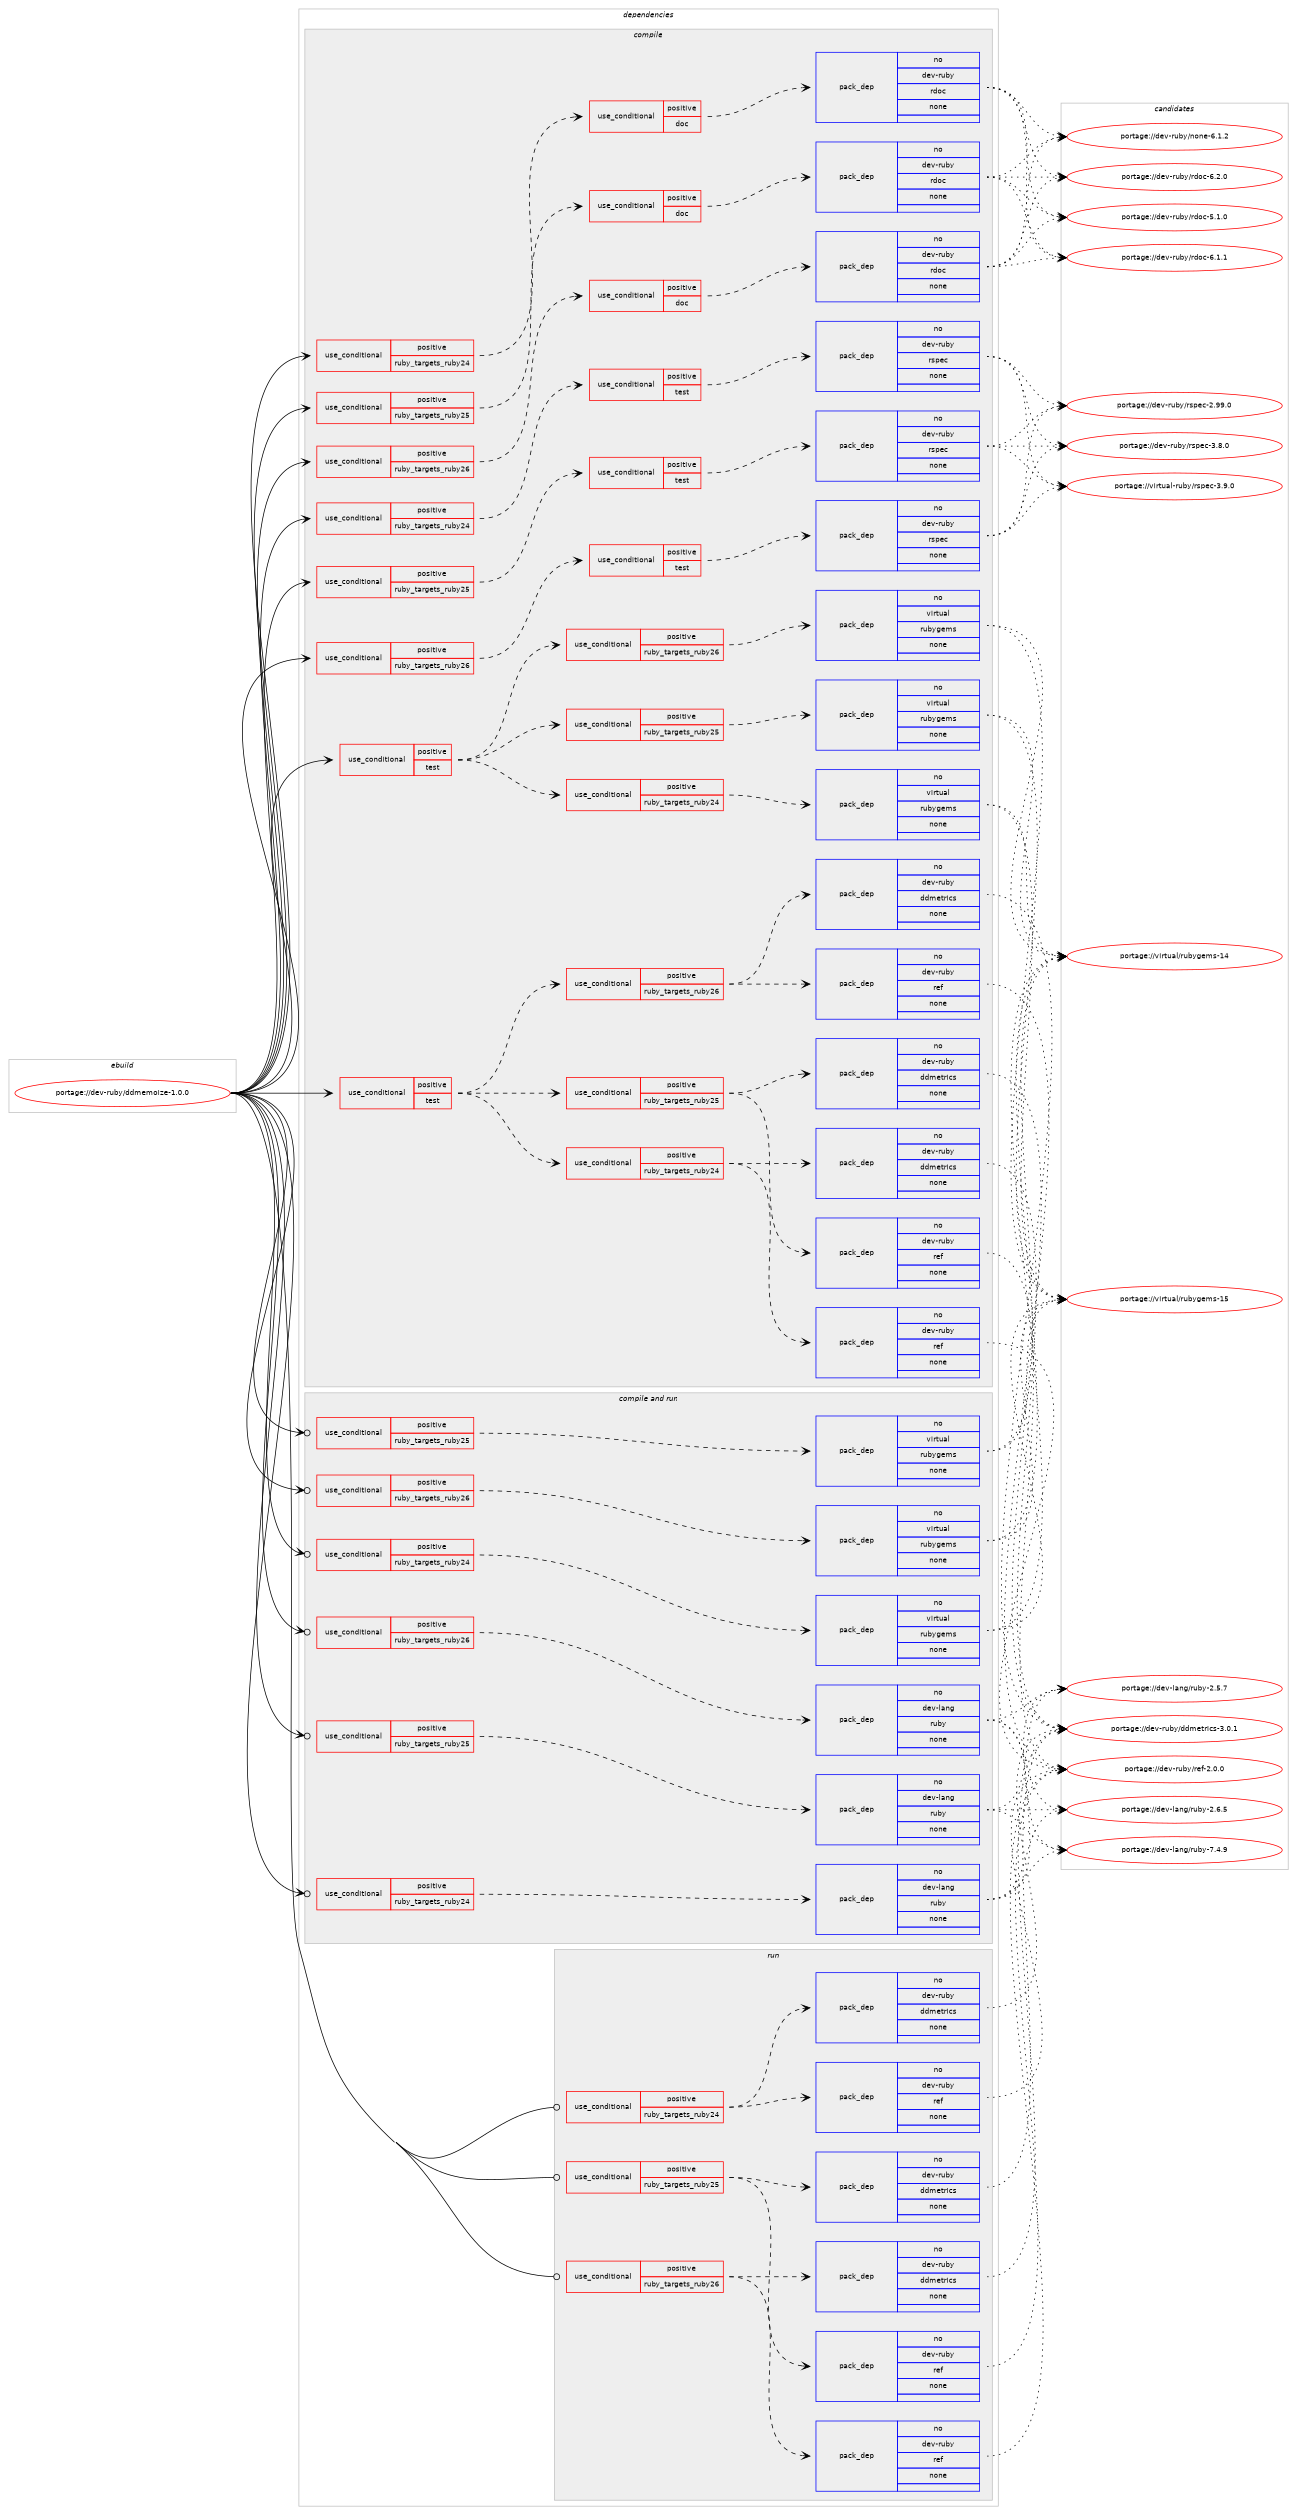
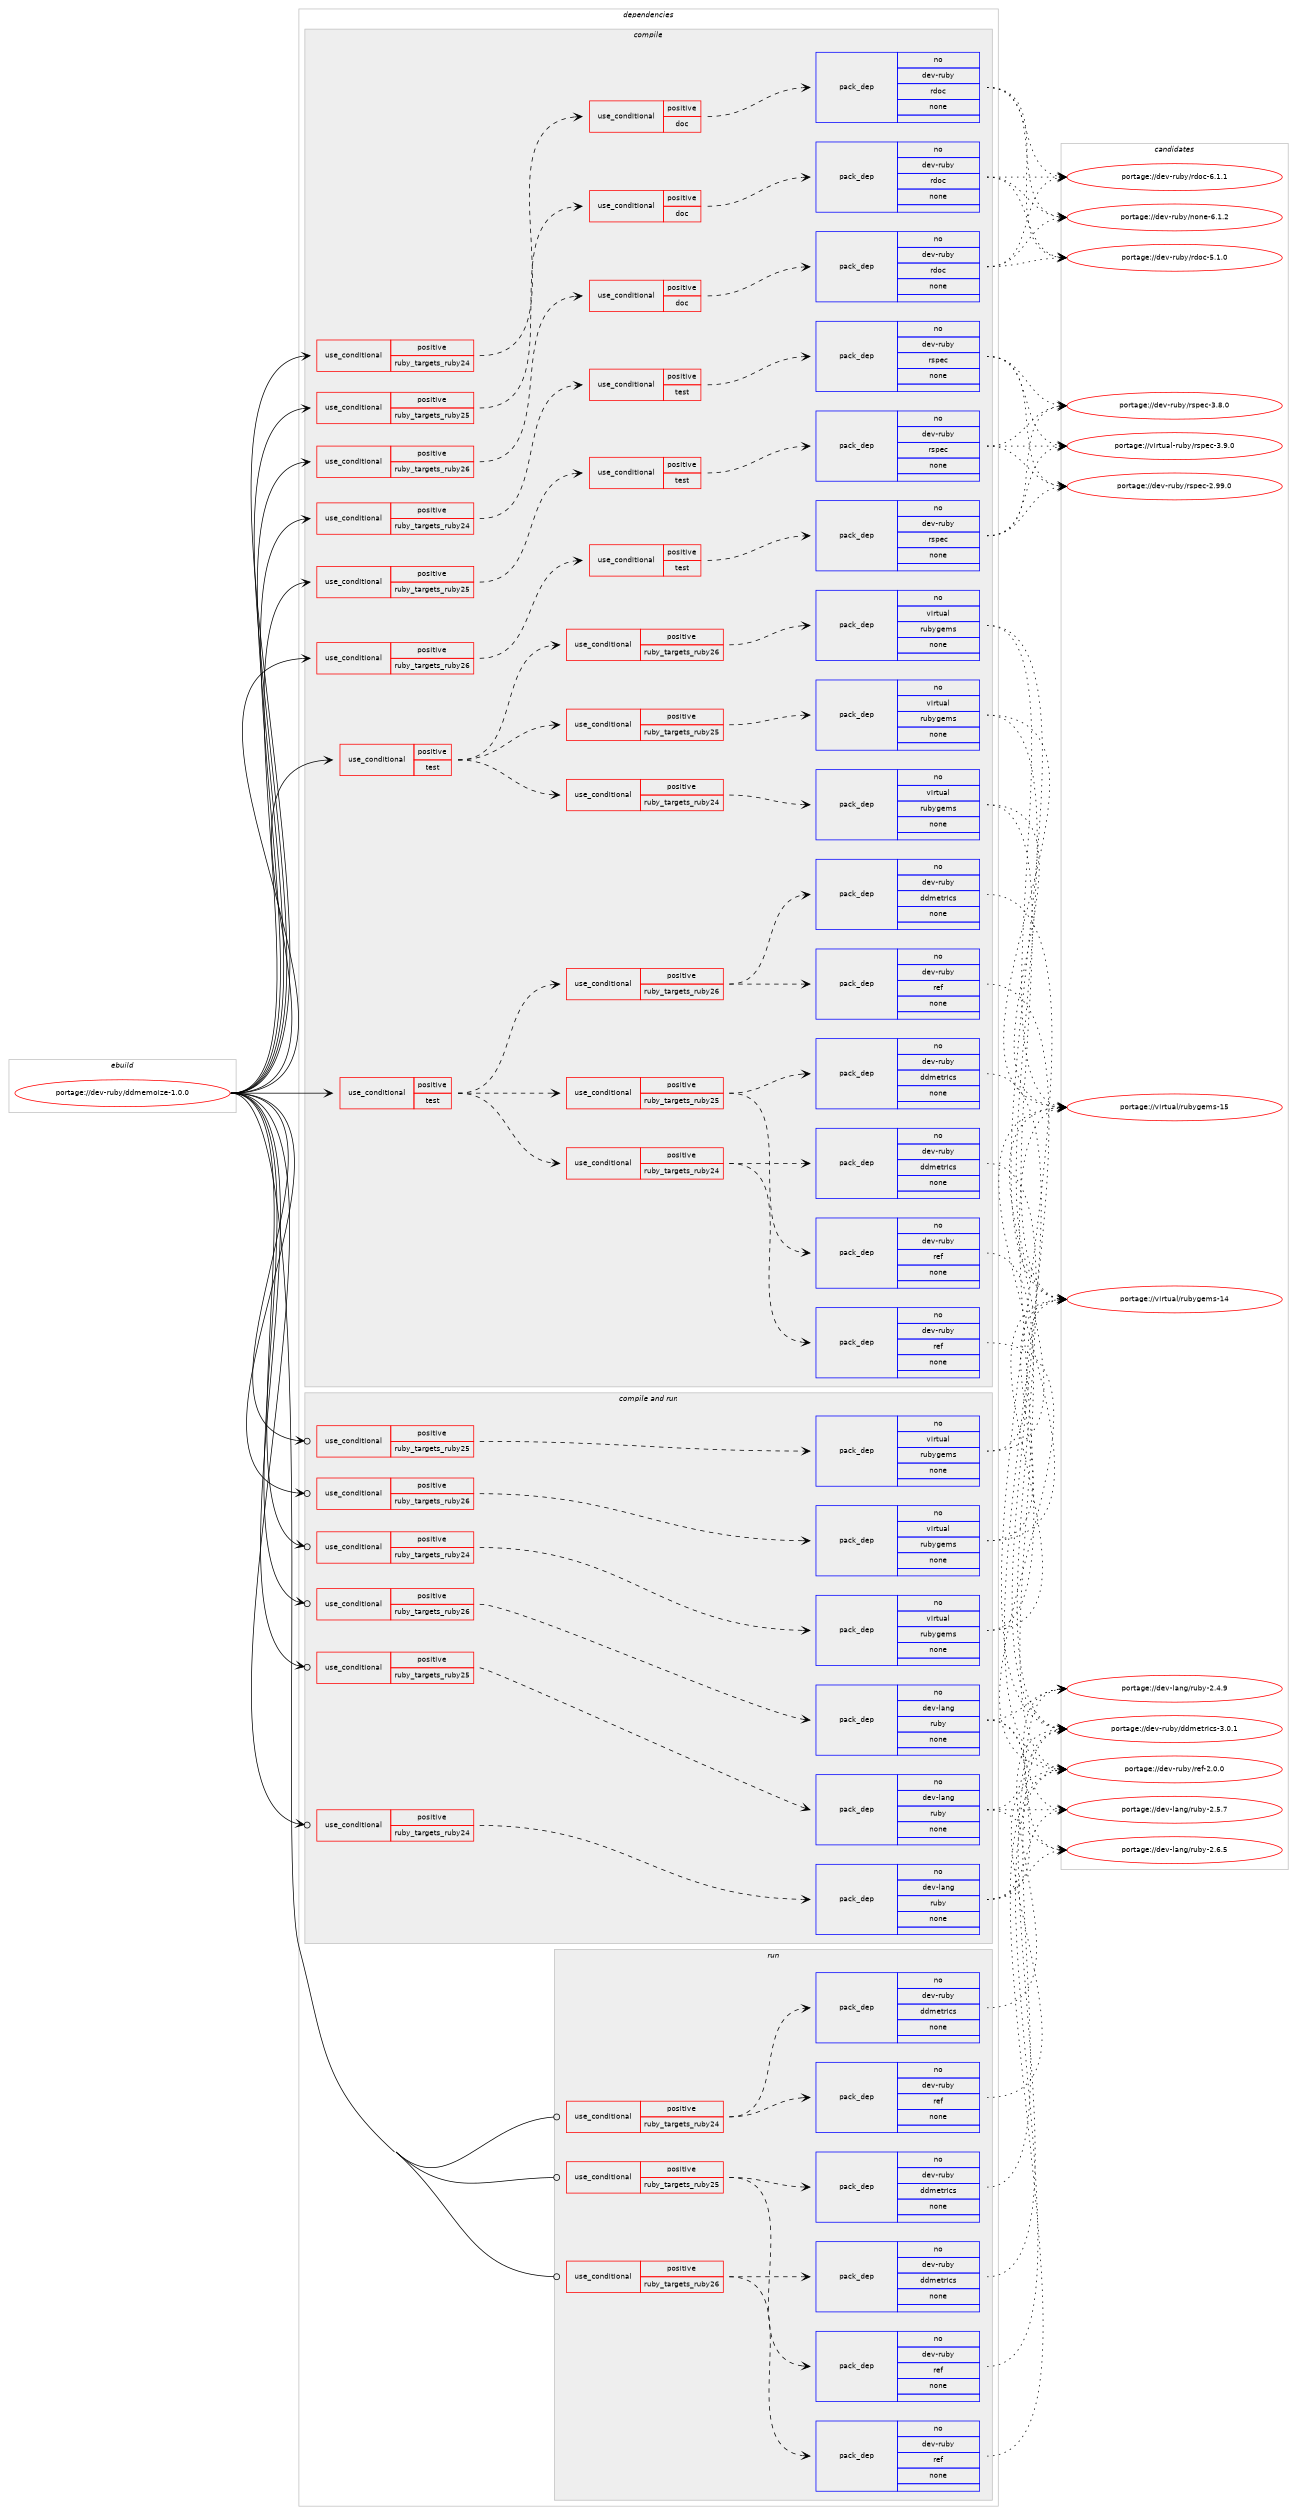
(1175, 177) -> none
(1175, 1850) -> (1175, 1689)
